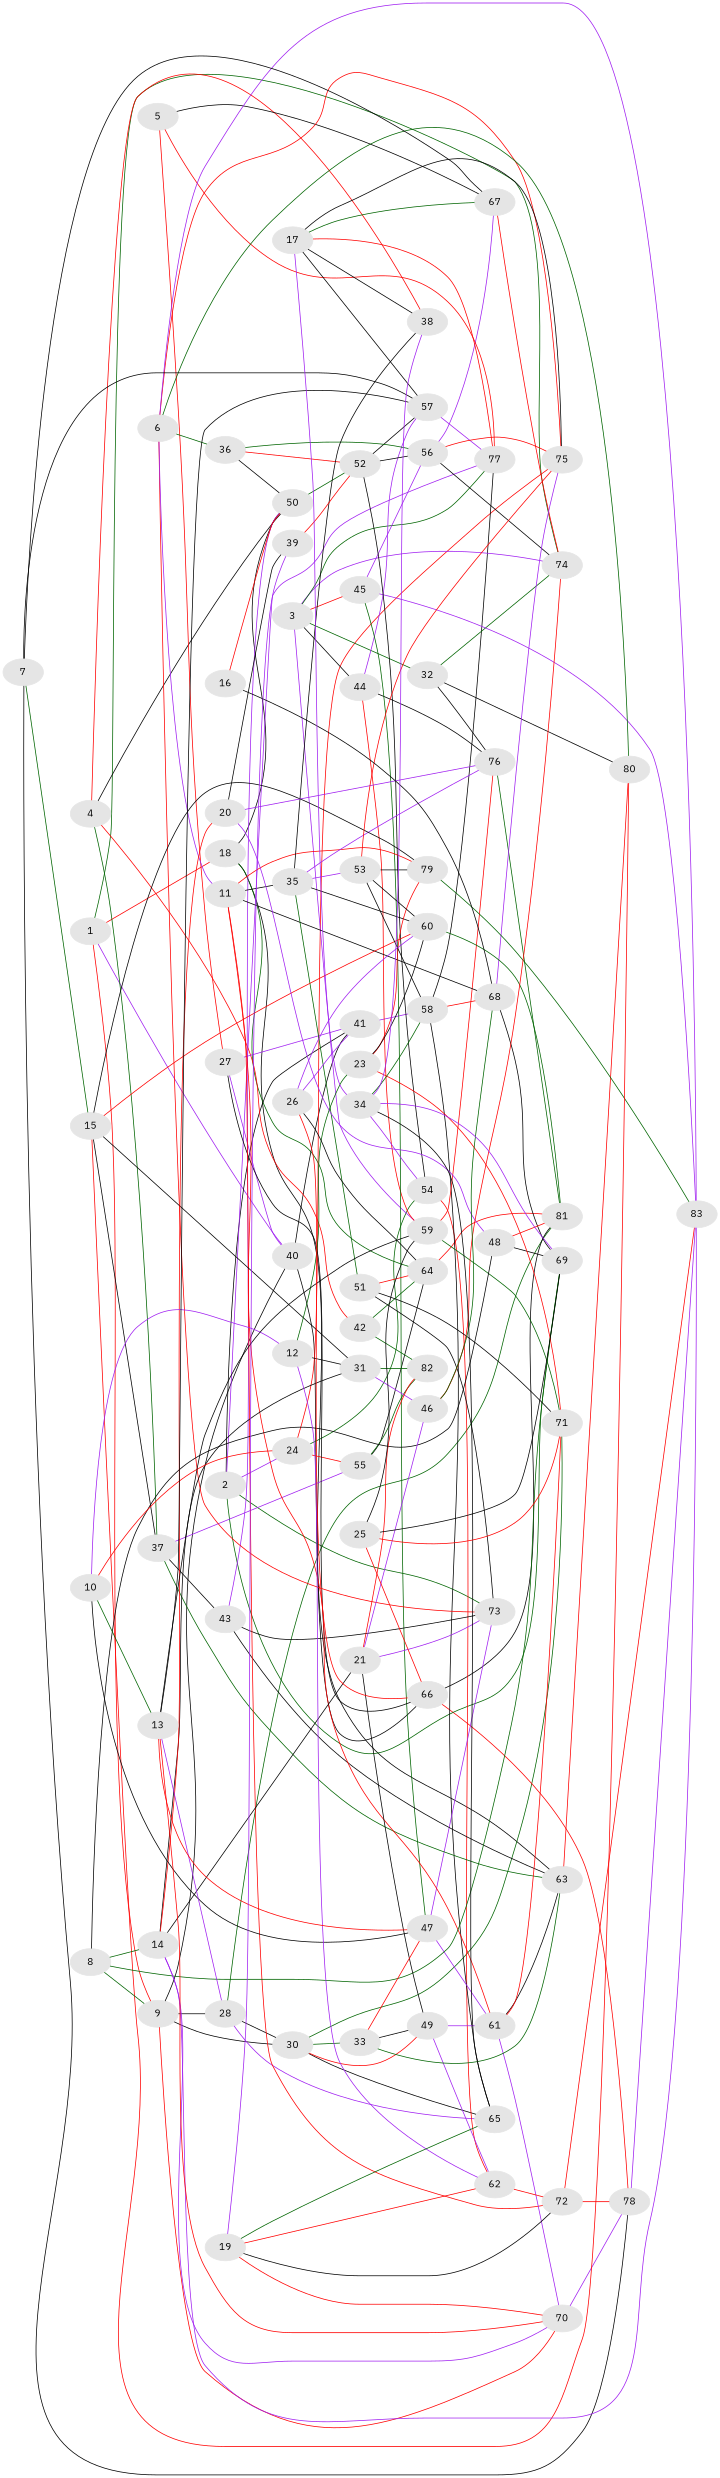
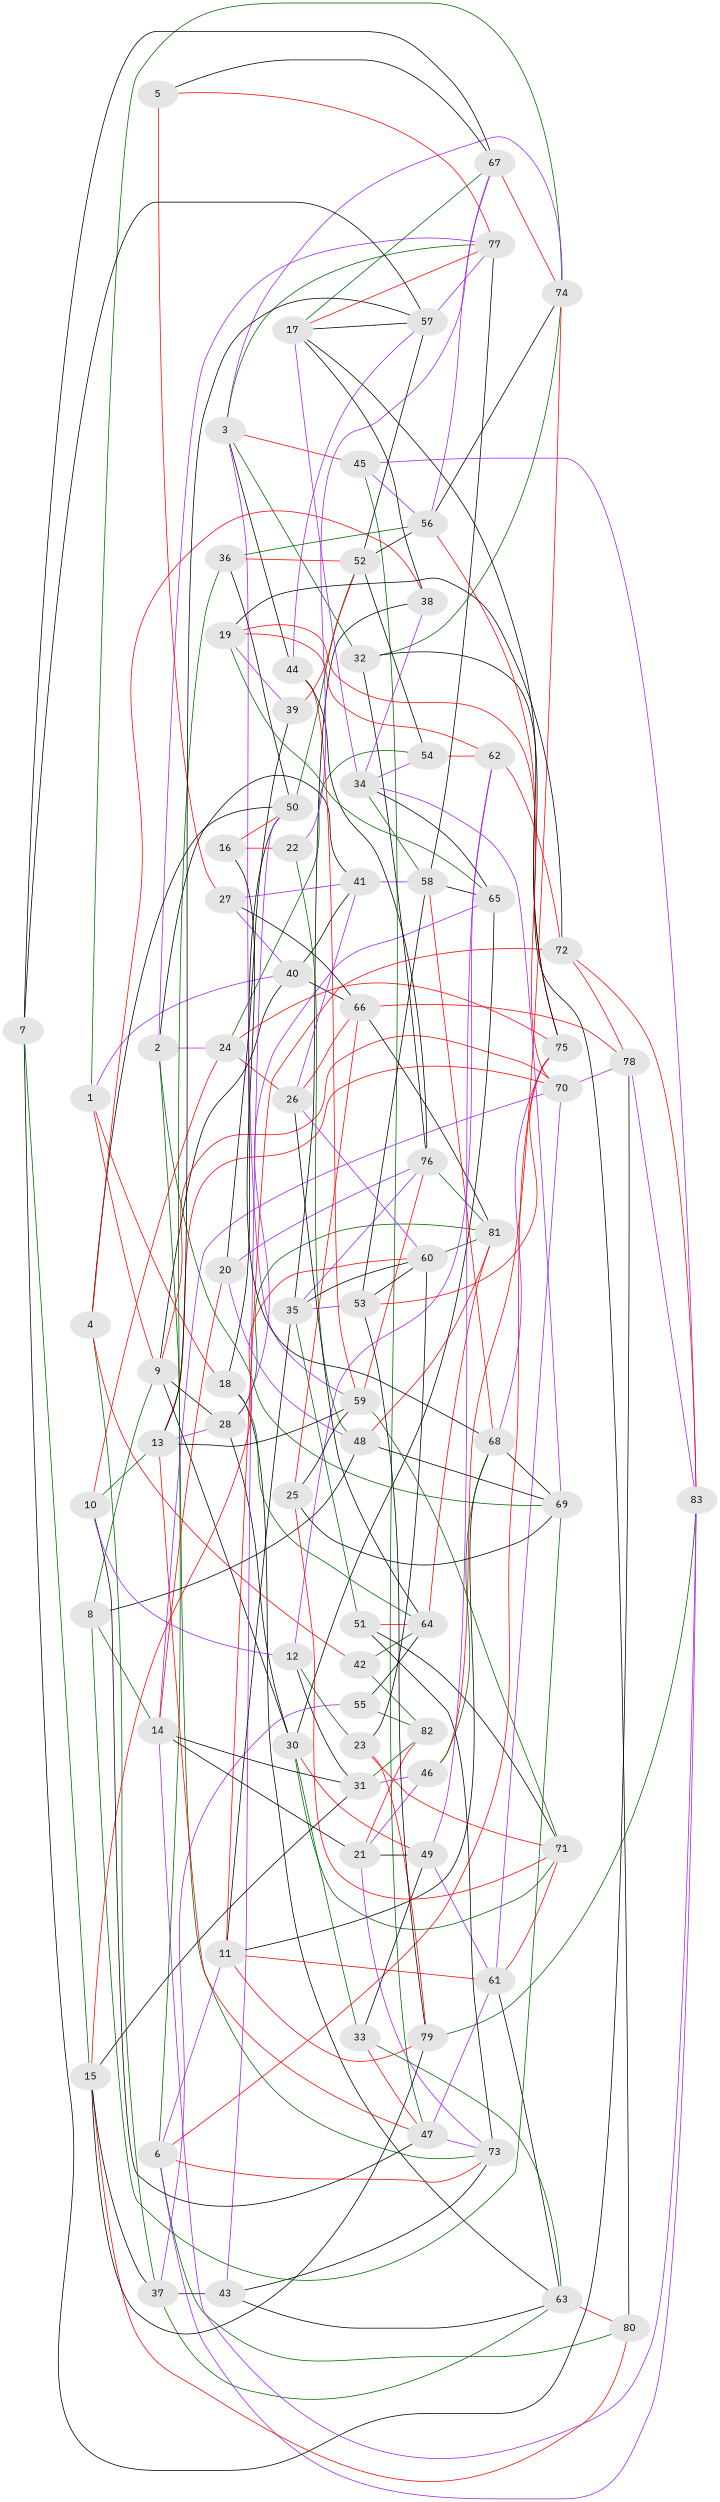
none -> (293, 848)
(326, 1458) -> (259, 1074)
